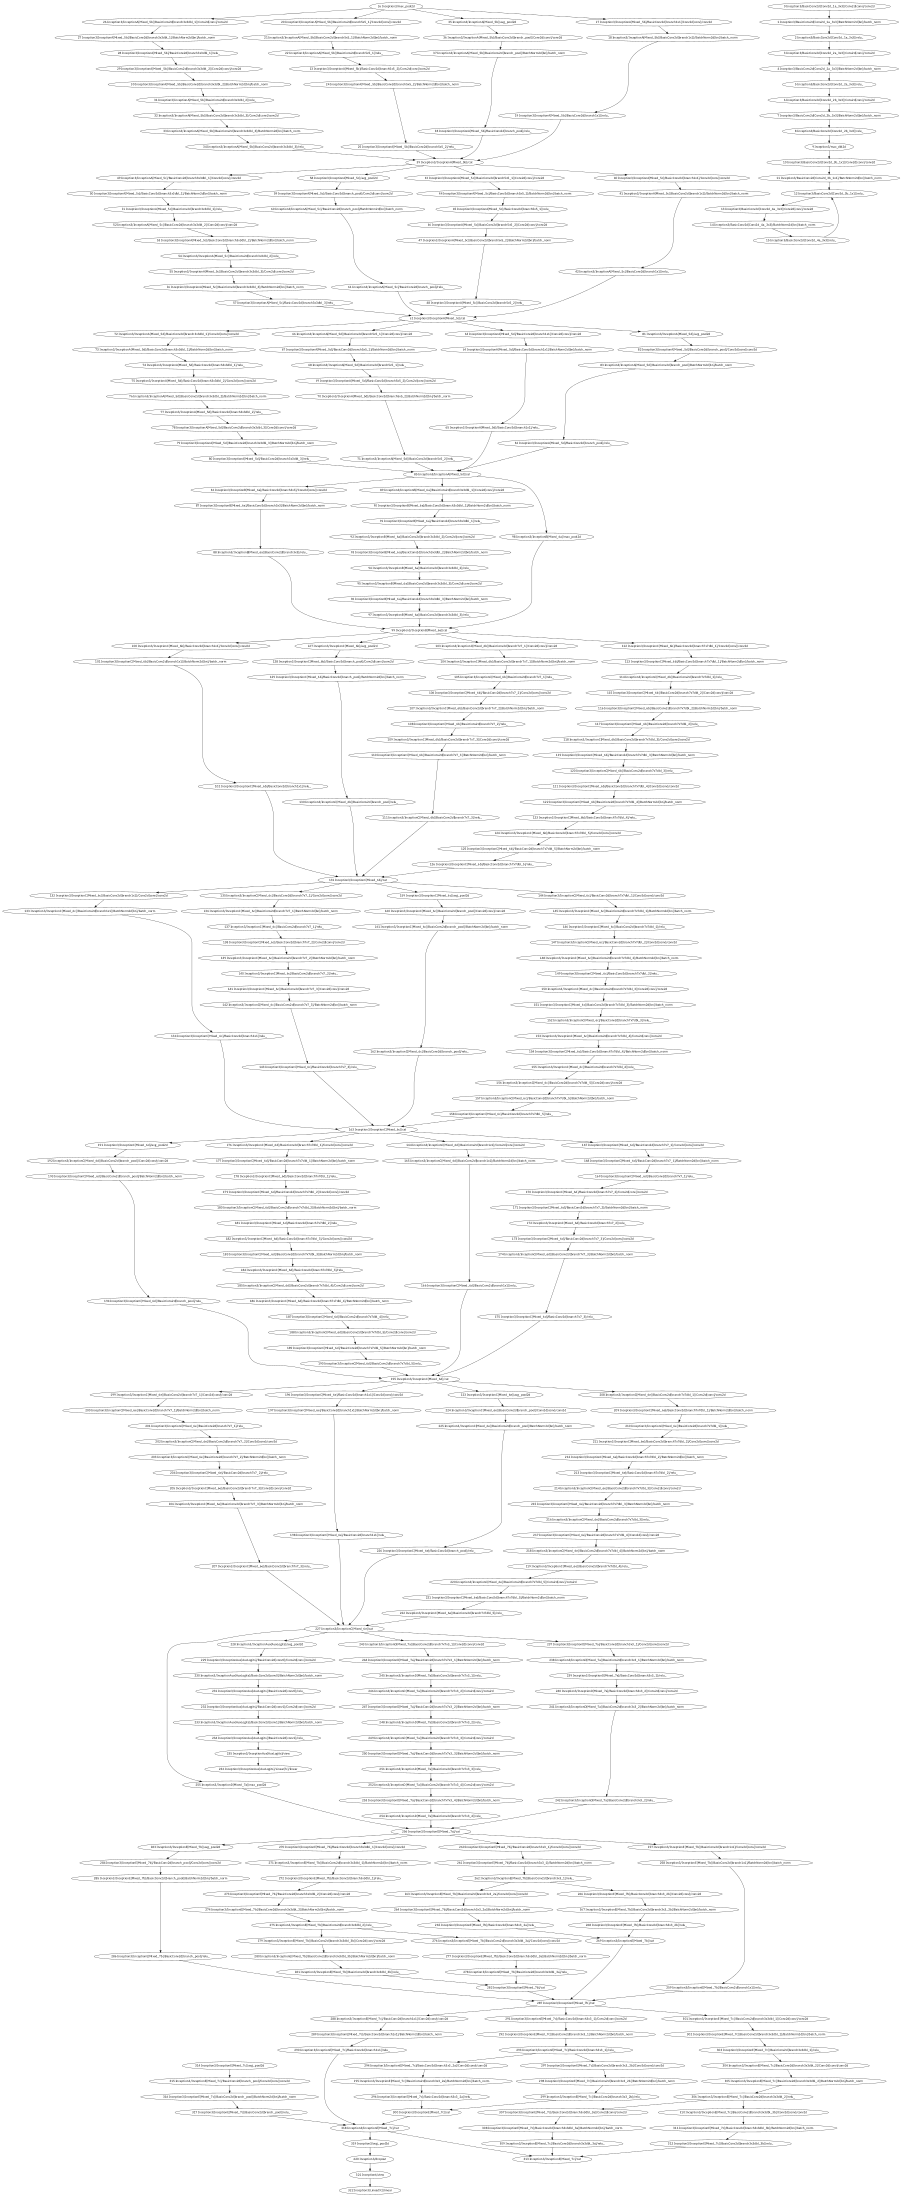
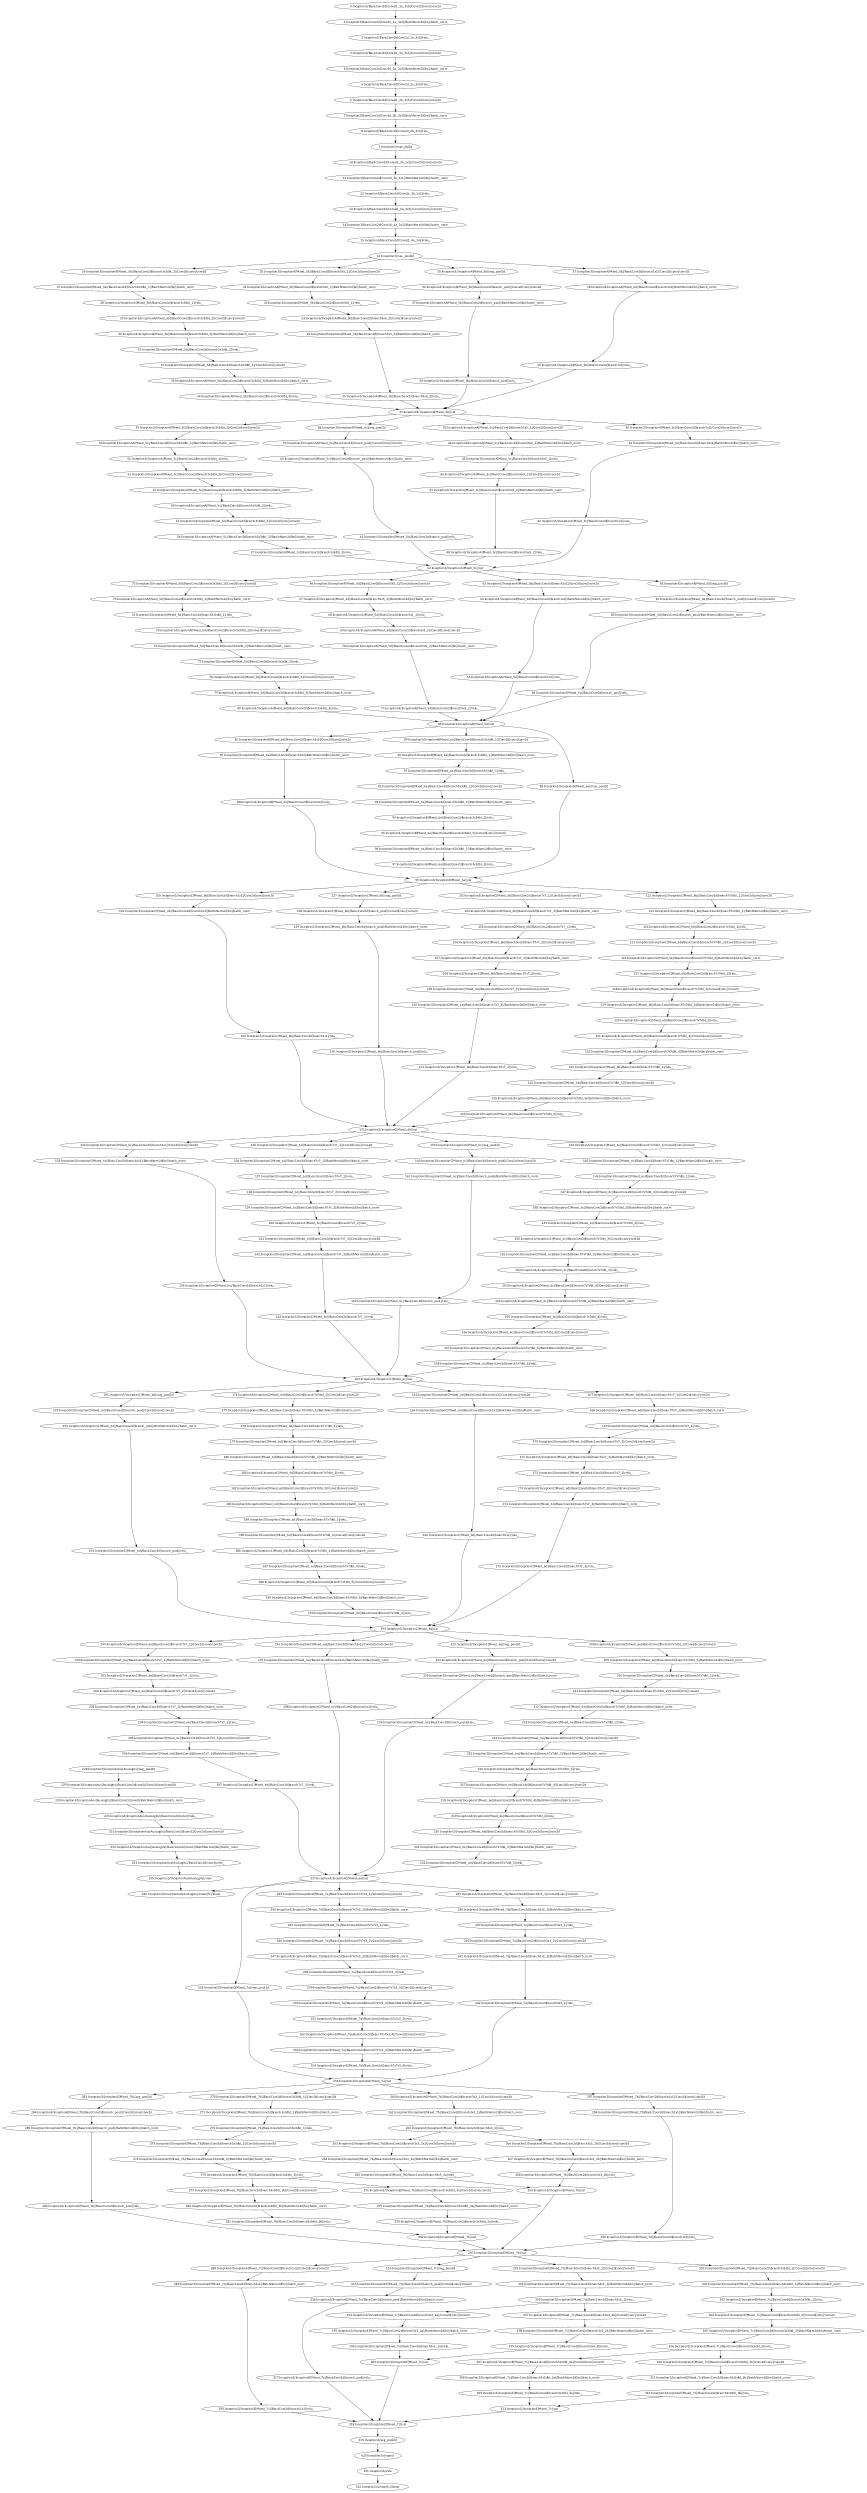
(838, 221) -> (396, 247)
(307, 1636) -> (258, 1886)
(459, 2144) -> (455, 2417)
none -> (460, 2260)
